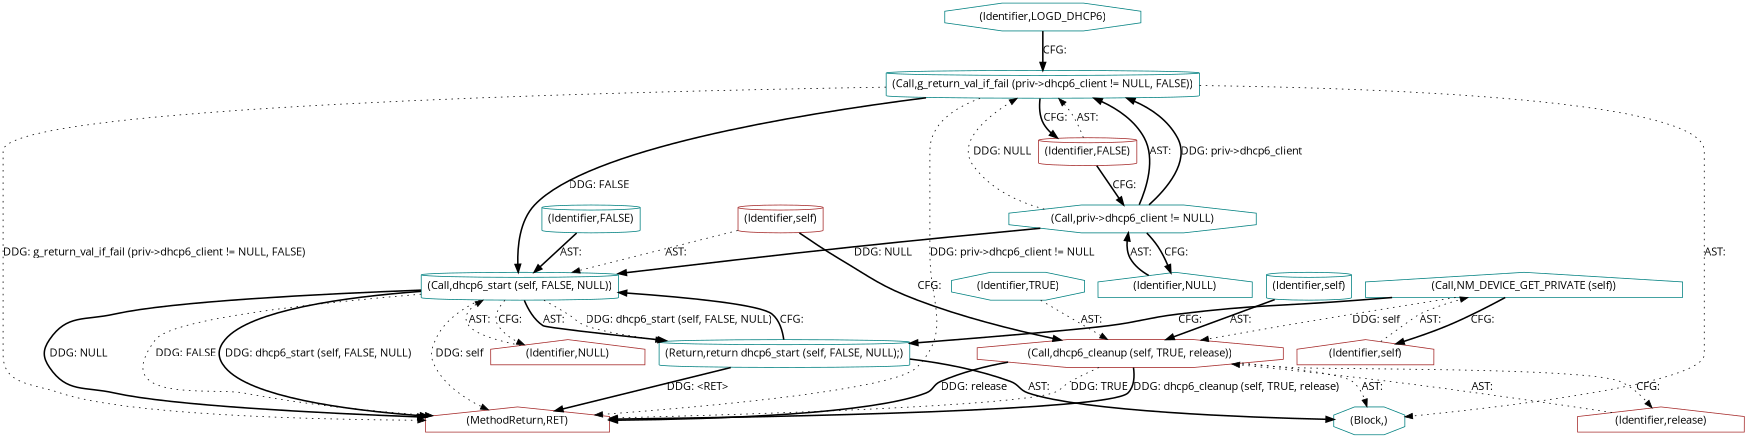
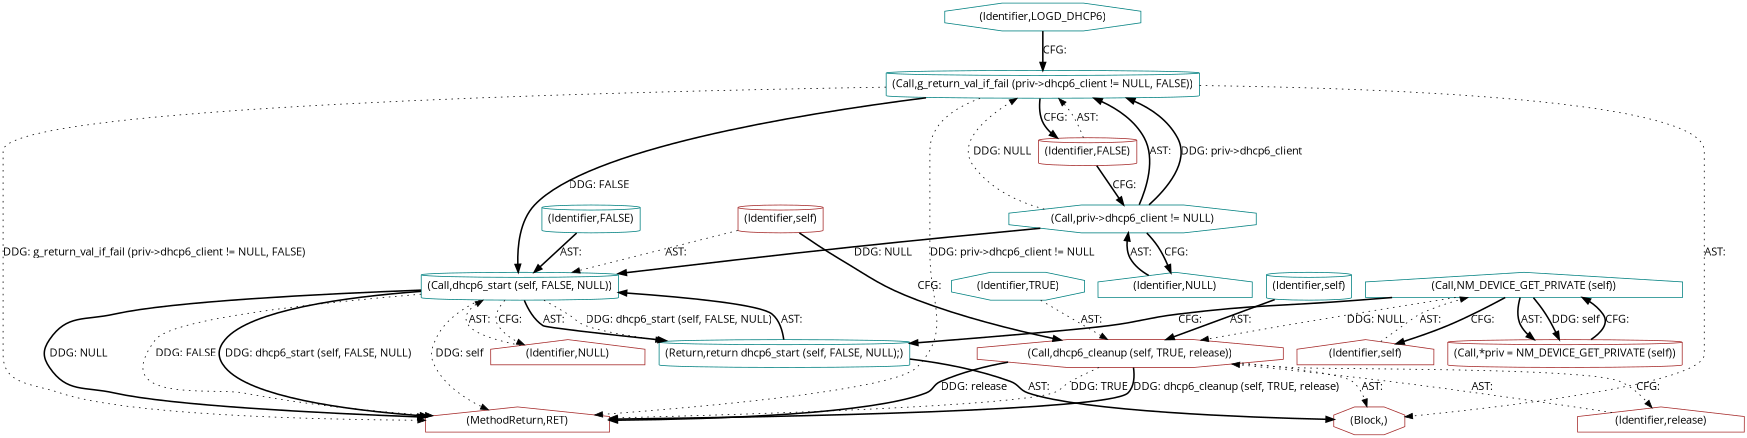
(793, 320) -> (793, 320)
(1376, 320) -> (1376, 320)
none -> (1565, 354)
(647, 388) -> none
(1369, 421) -> (1369, 421)
